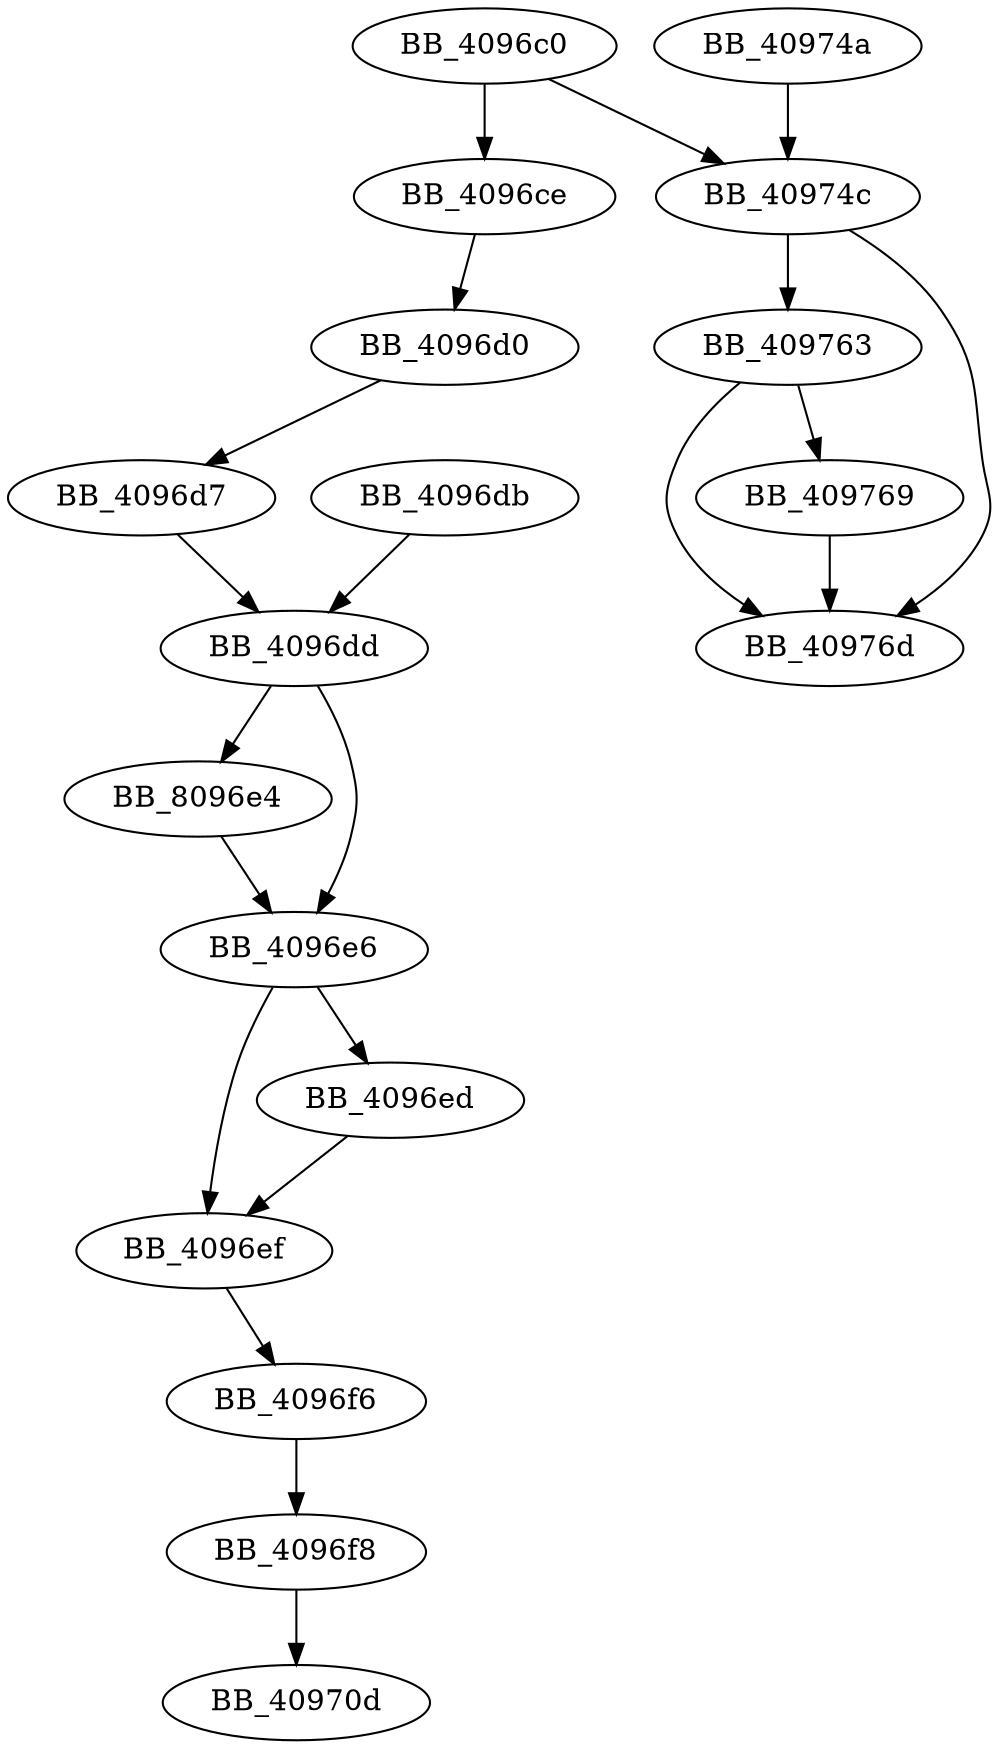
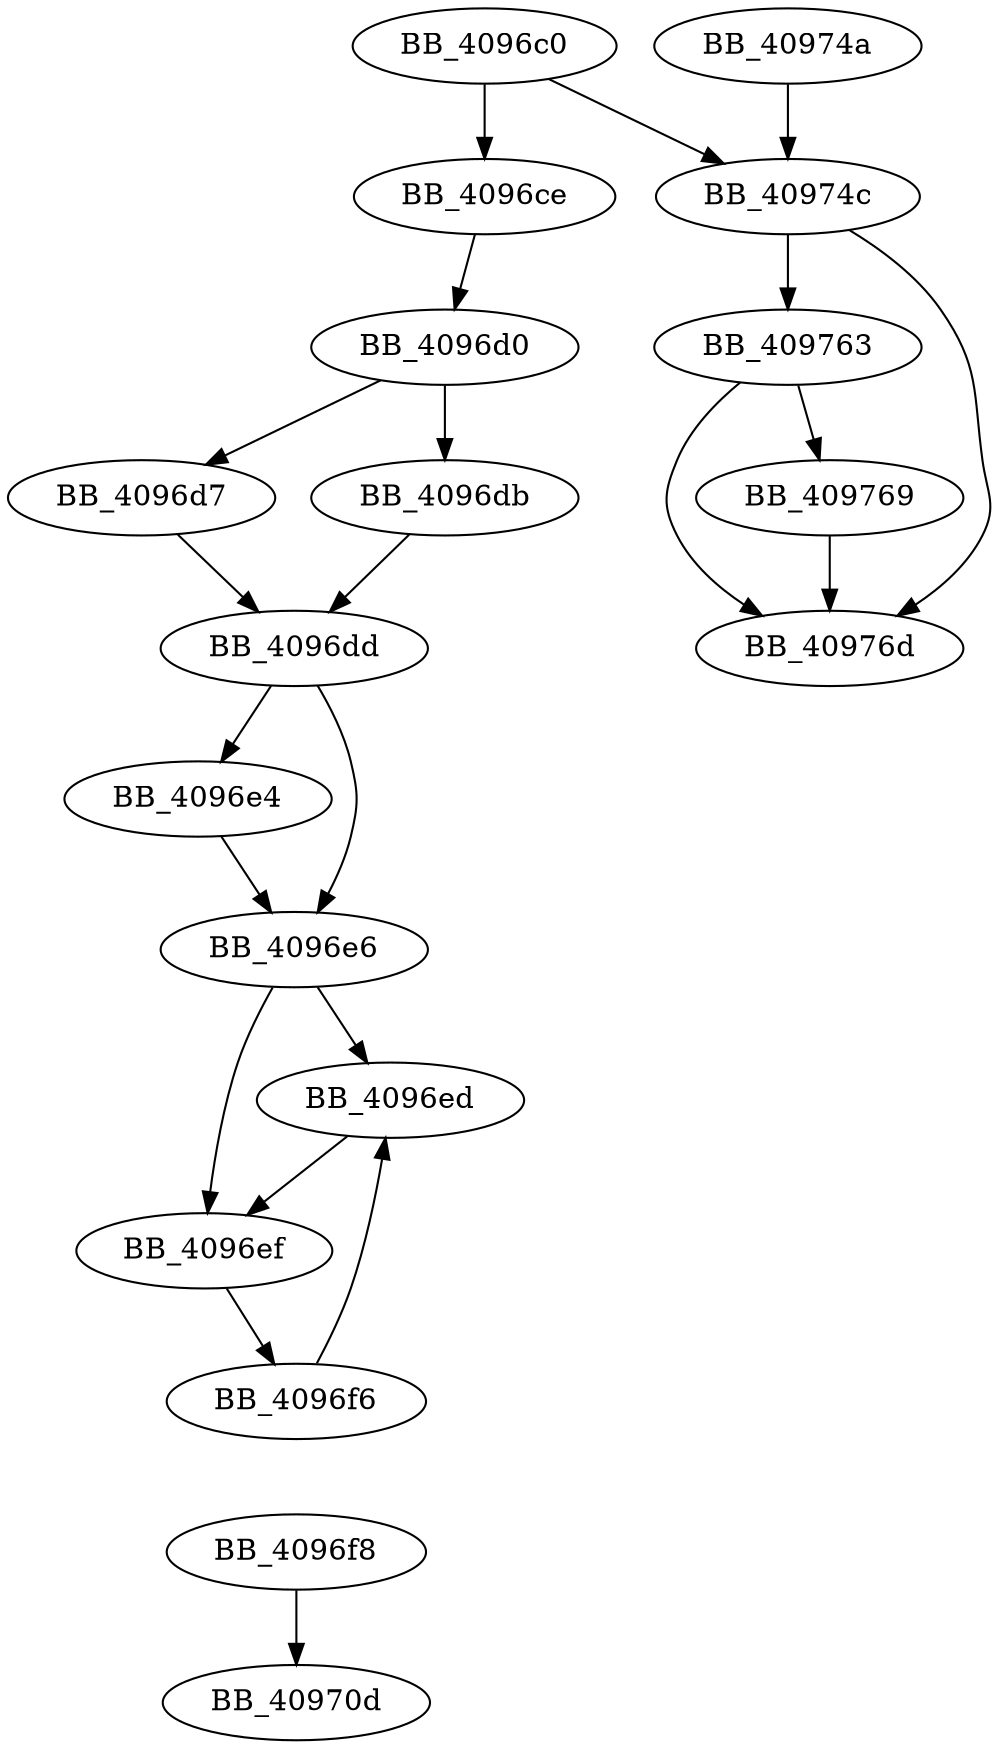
none -> (445, 412)
(198, 799) -> (198, 799)
(296, 1466) -> (358, 1264)
